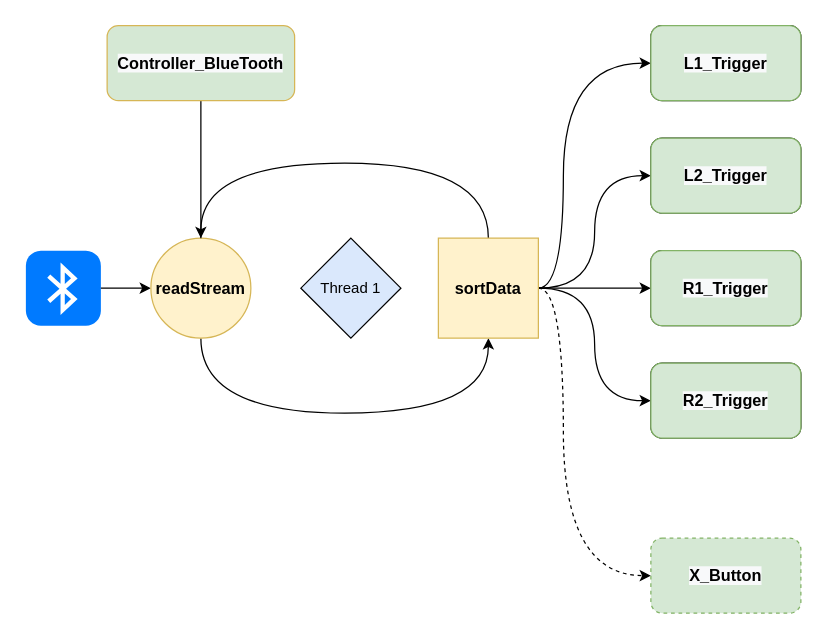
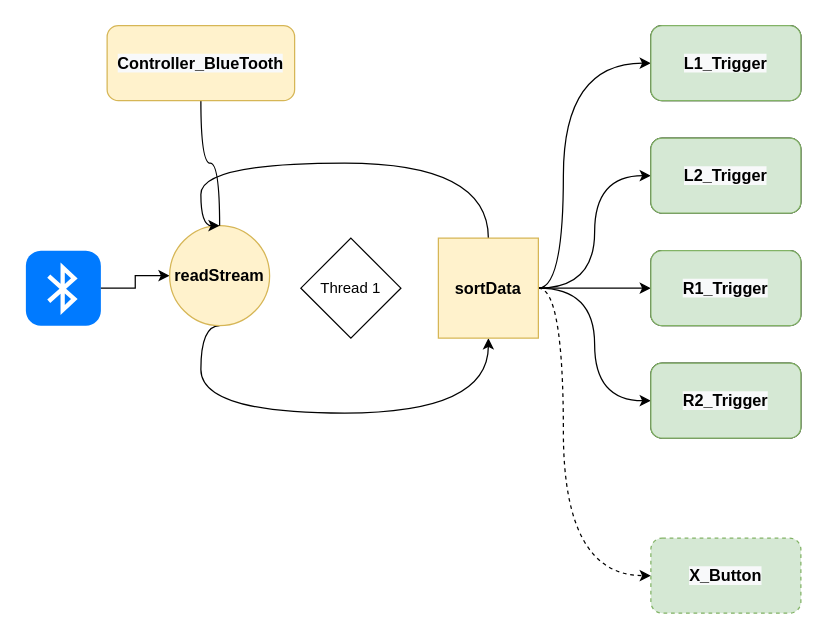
(201, 63) -> (201, 63)
(201, 288) -> (219, 276)
(351, 288) -> (351, 288)
